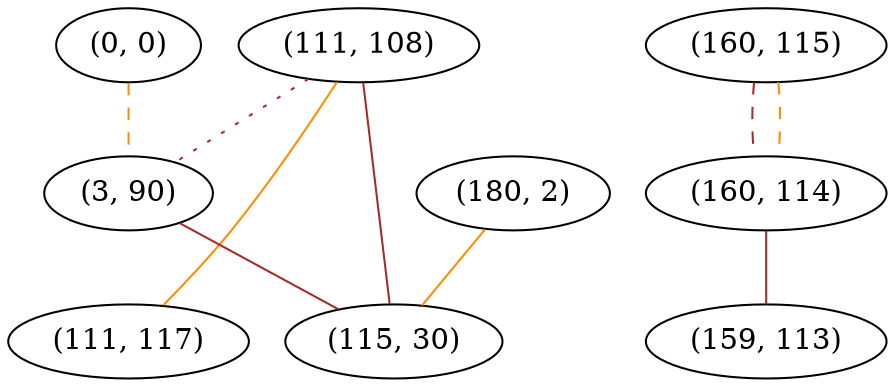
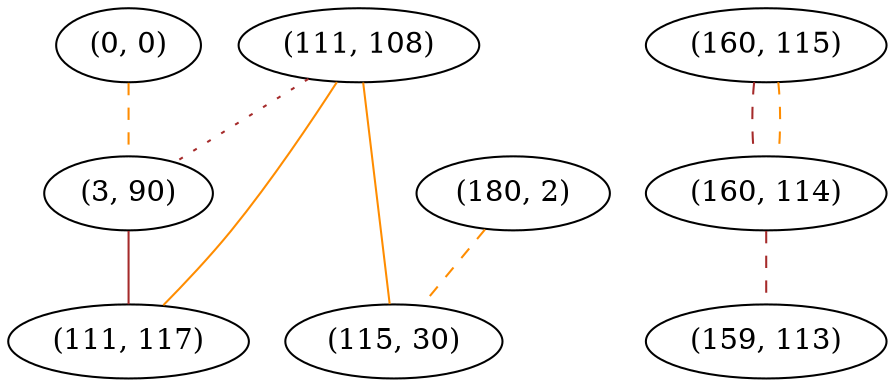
(376, 193) -> (376, 193)
(259, 266) -> (129, 268)
(453, 268) -> (453, 268)
(766, 268) -> (766, 268)
